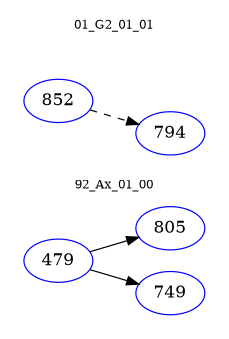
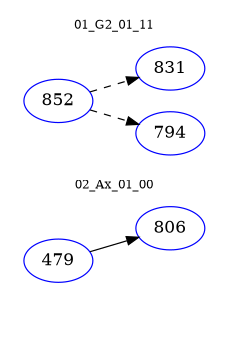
(114, 26) -> (114, 26)
none -> (170, 68)
(114, 186) -> (114, 186)
(170, 228) -> (170, 228)
(170, 293) -> none
